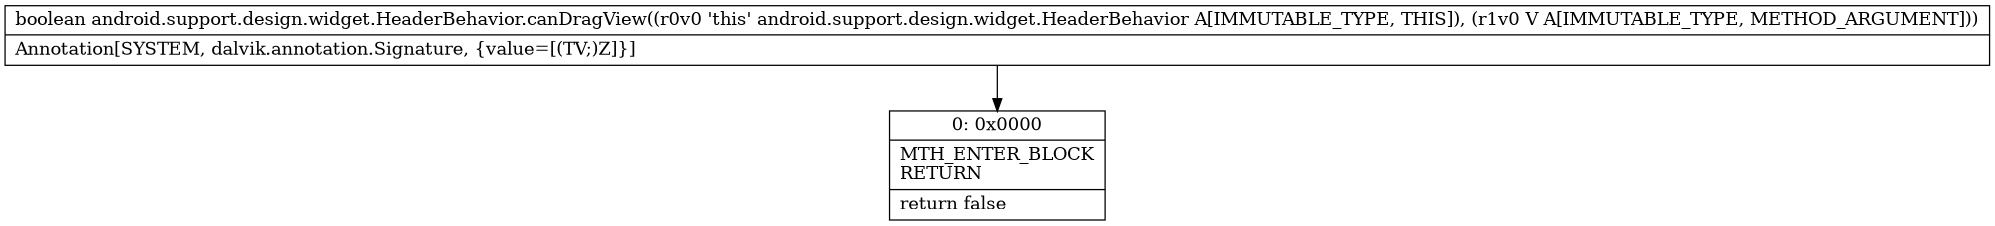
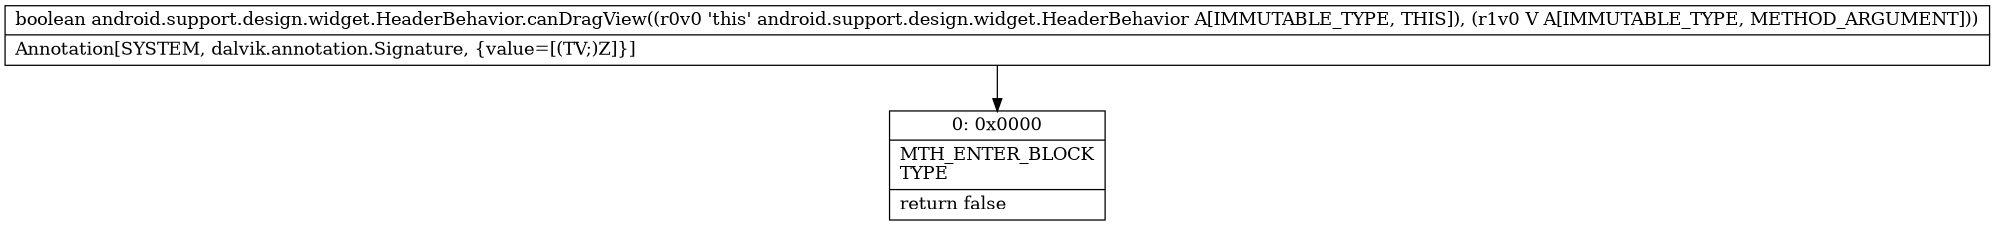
(941, 174) -> (924, 174)
